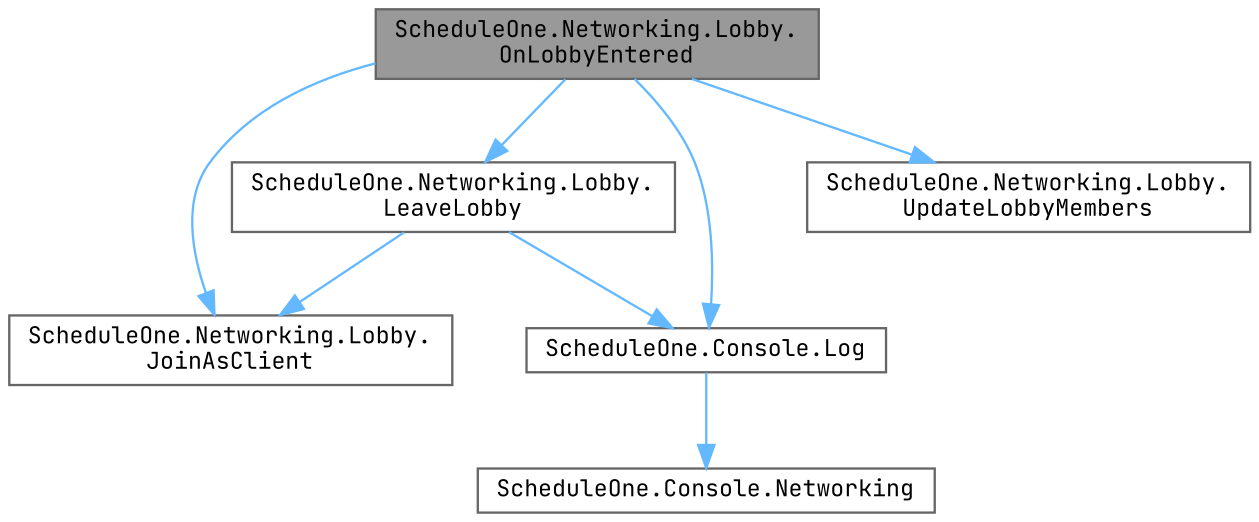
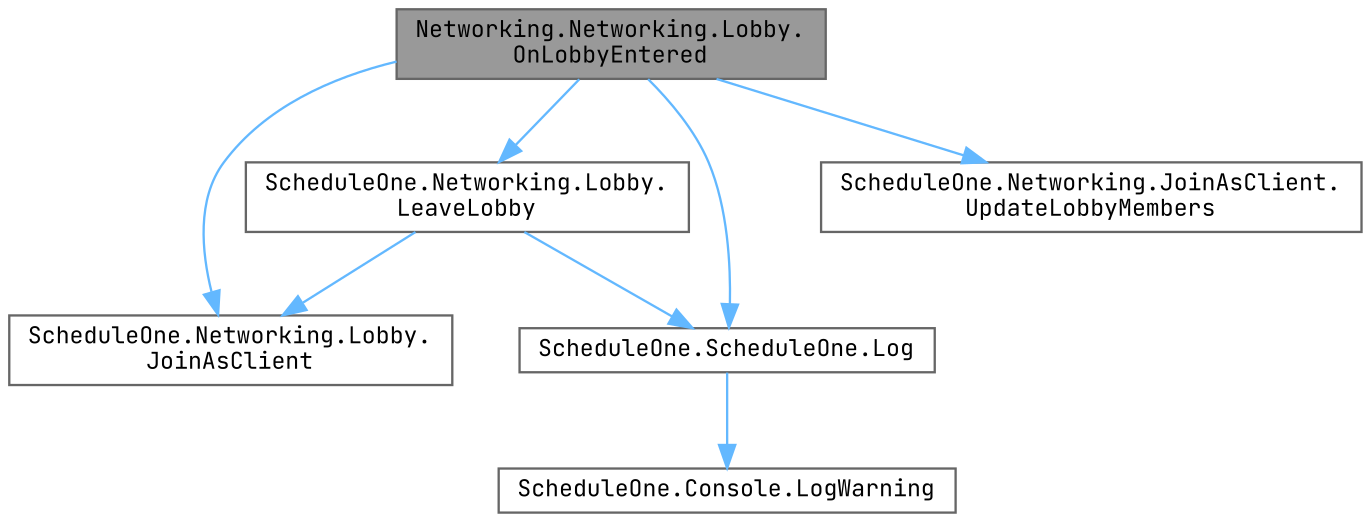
(597, 44) -> (611, 44)
(1029, 197) -> (1091, 197)
(706, 350) -> (727, 350)
(706, 491) -> (727, 491)
